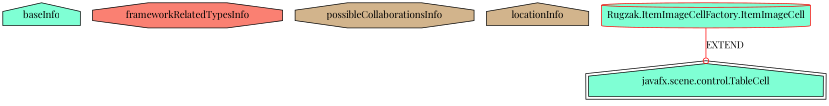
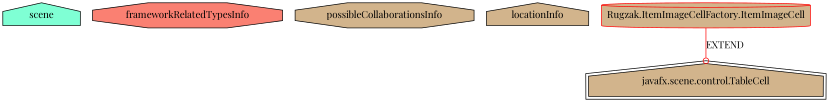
(42, 15) -> (42, 15)
(706, 15) -> (706, 15)
(706, 82) -> (706, 82)
